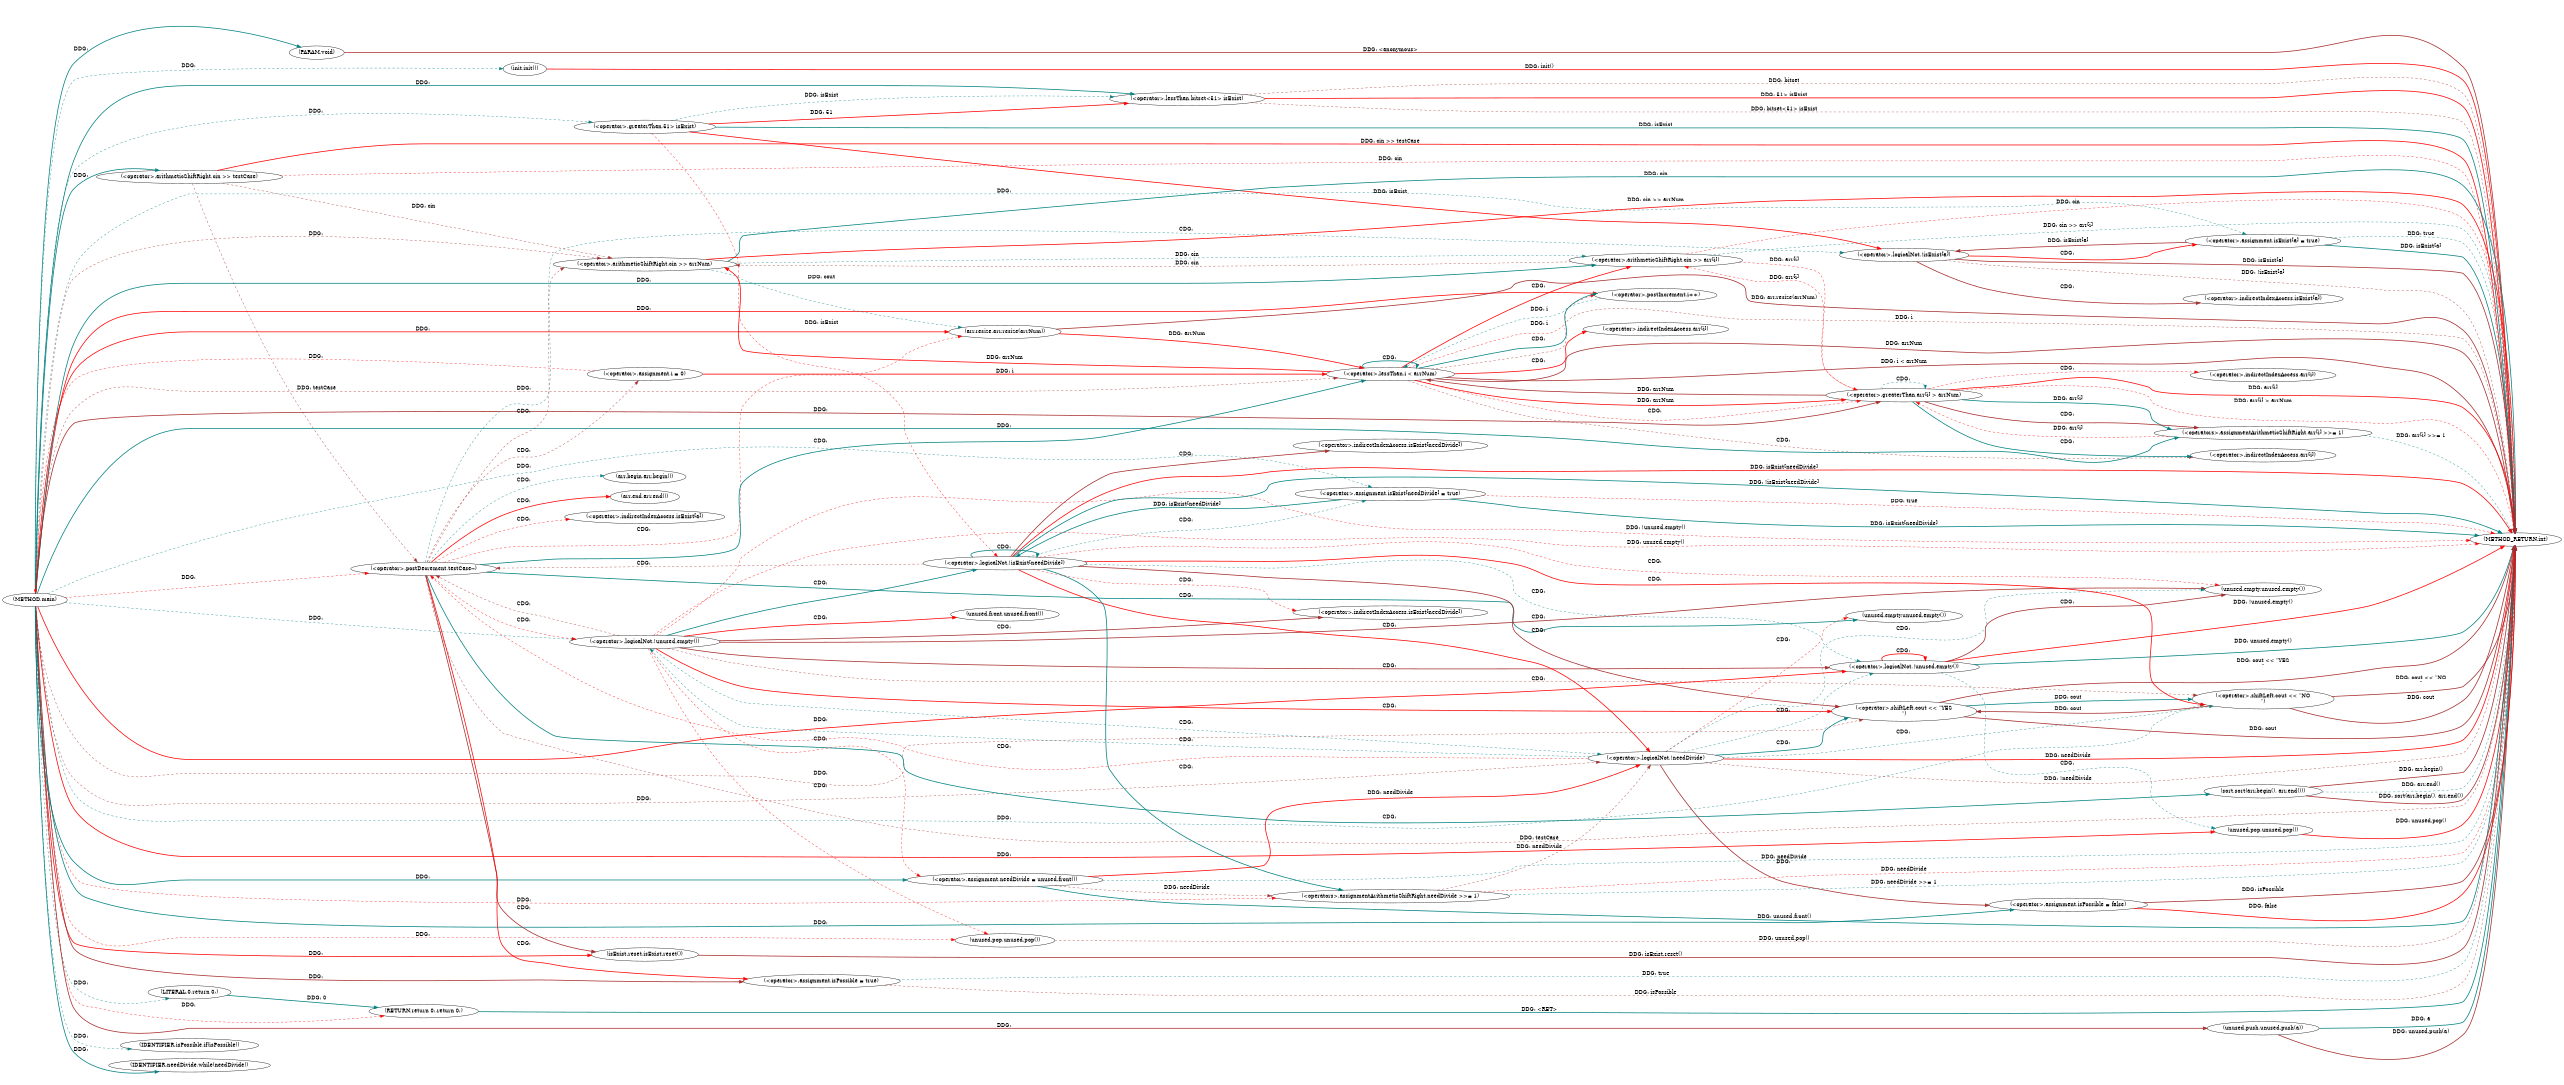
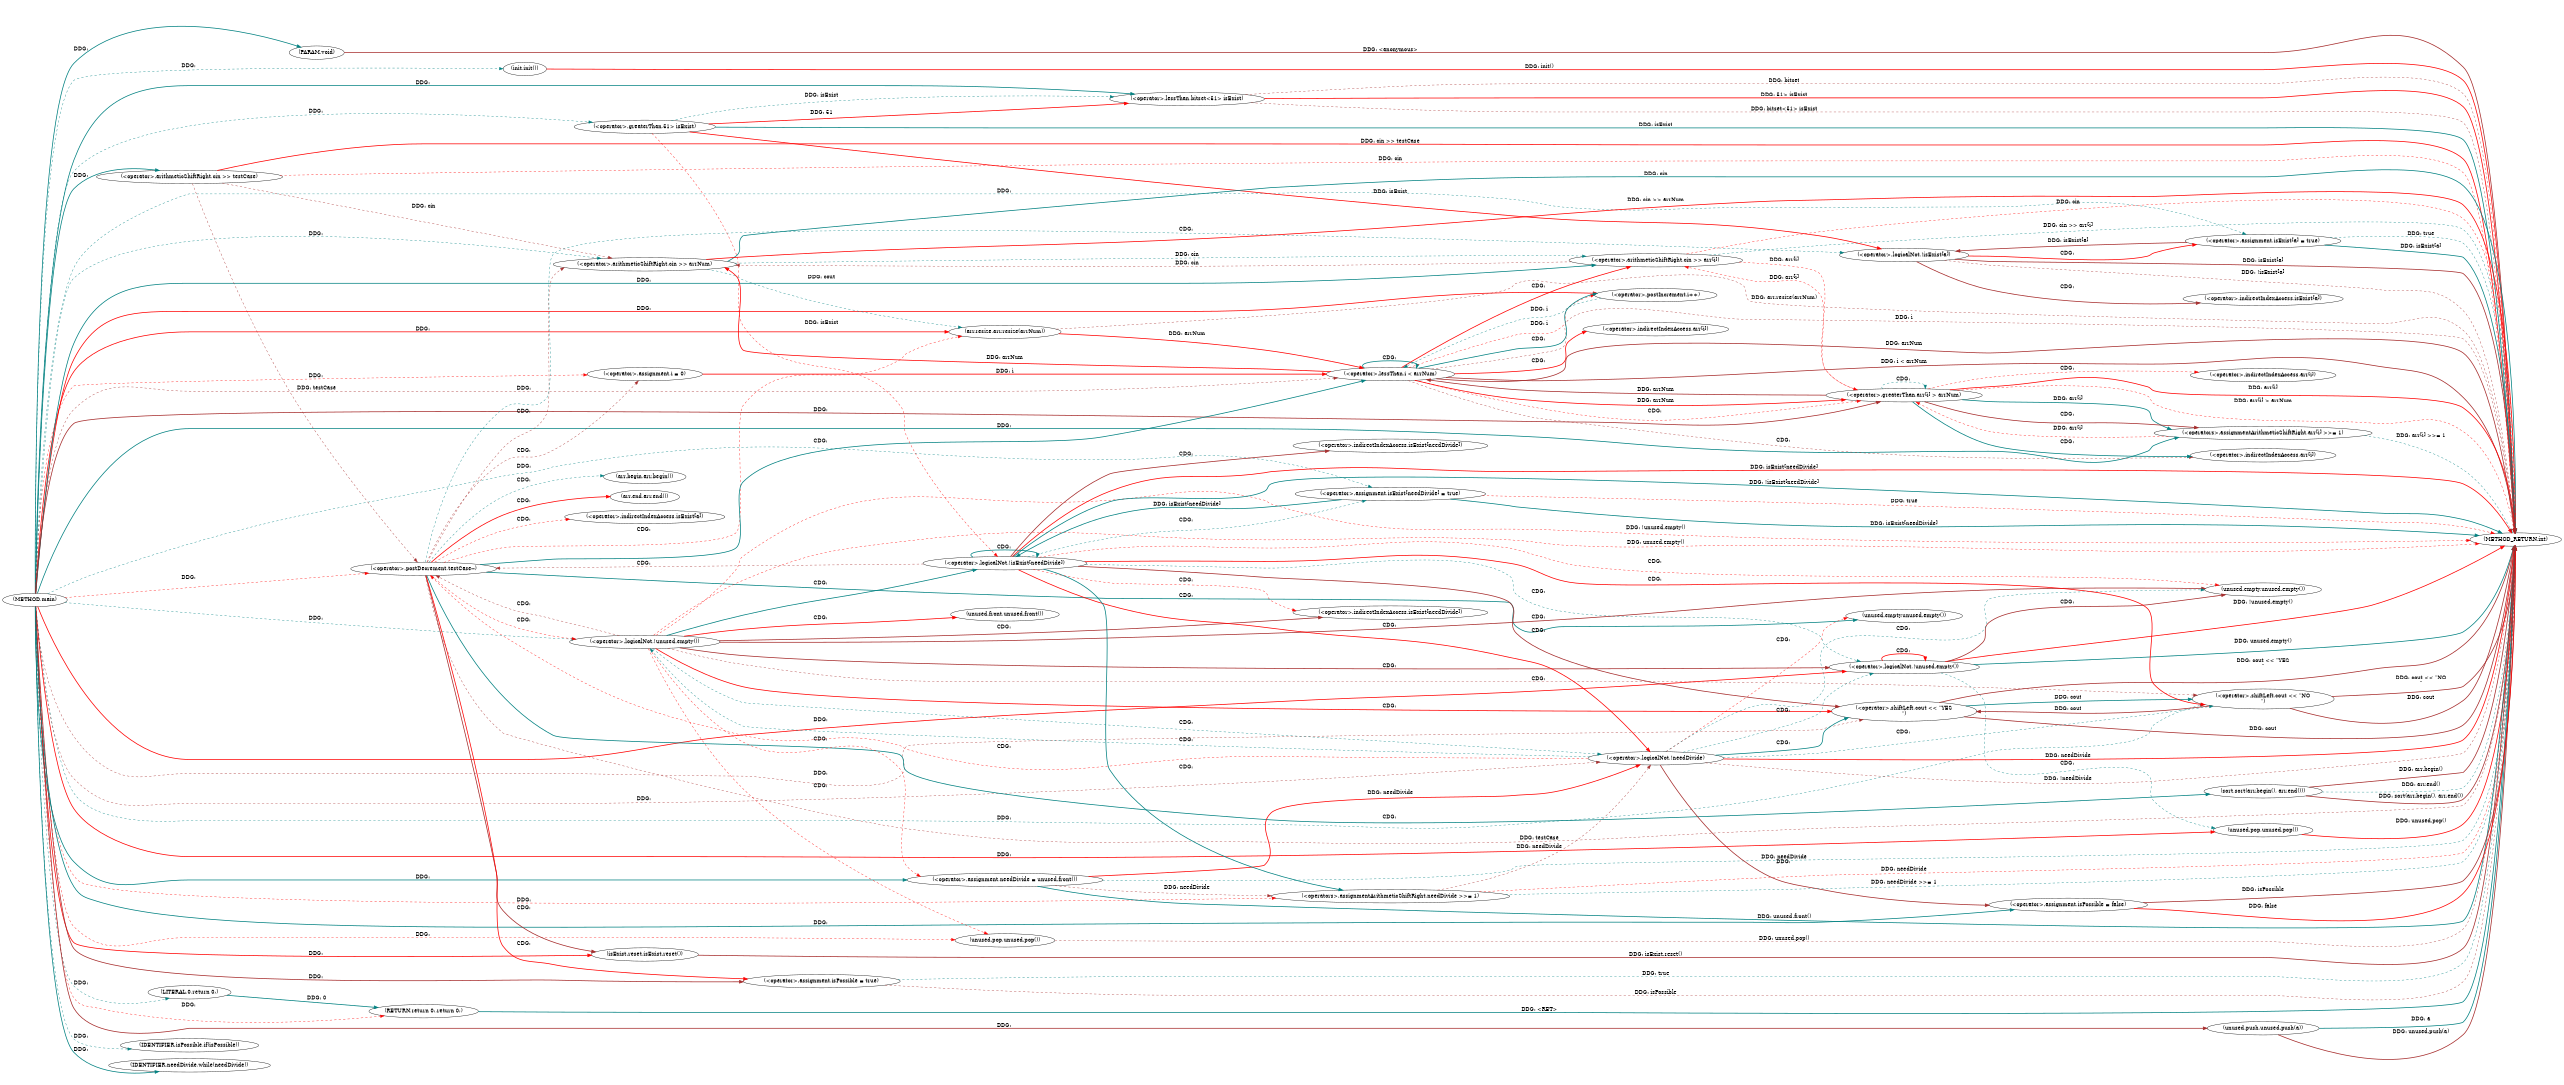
(173, 243) -> (173, 243)
(1857, 309) -> (1857, 309)
(226, 359) -> (222, 381)
